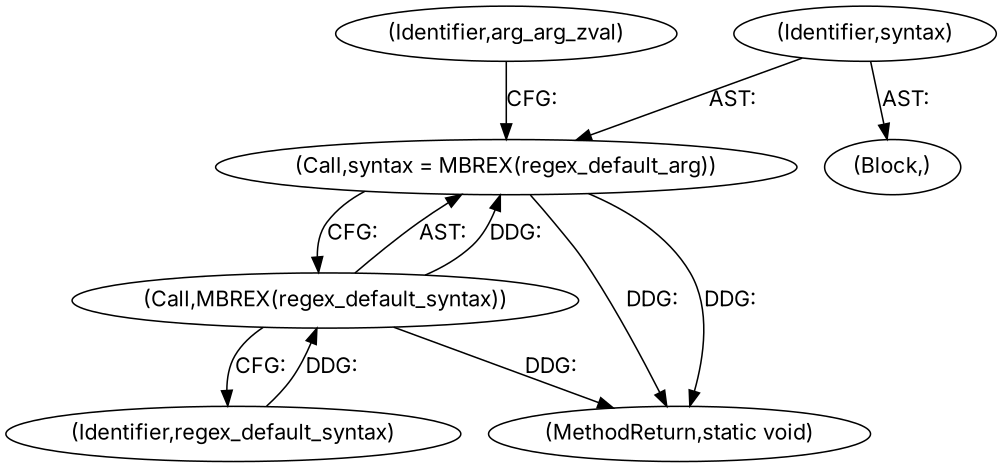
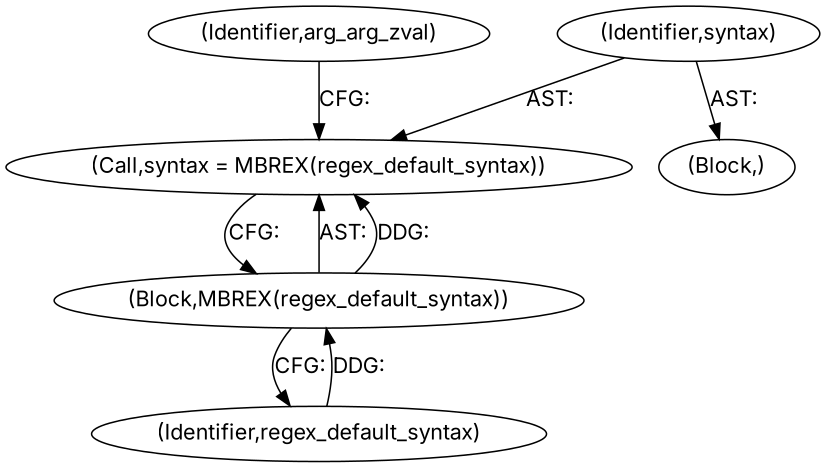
(506, 167) -> (319, 167)
(325, 301) -> (319, 301)
(680, 434) -> none
